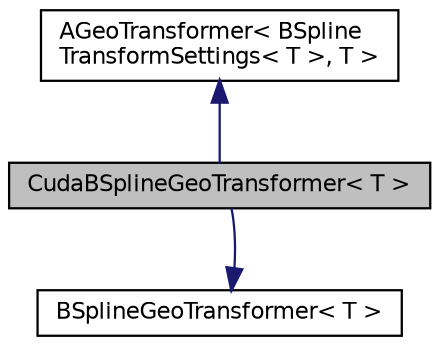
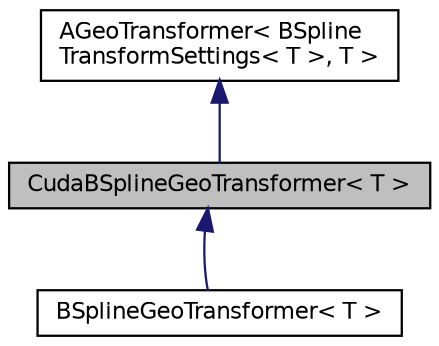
(235, 238) -> (205, 261)
